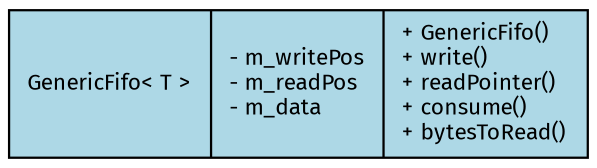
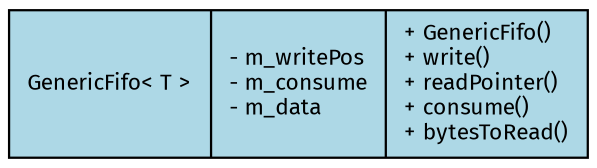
(294, 83) -> (298, 83)
